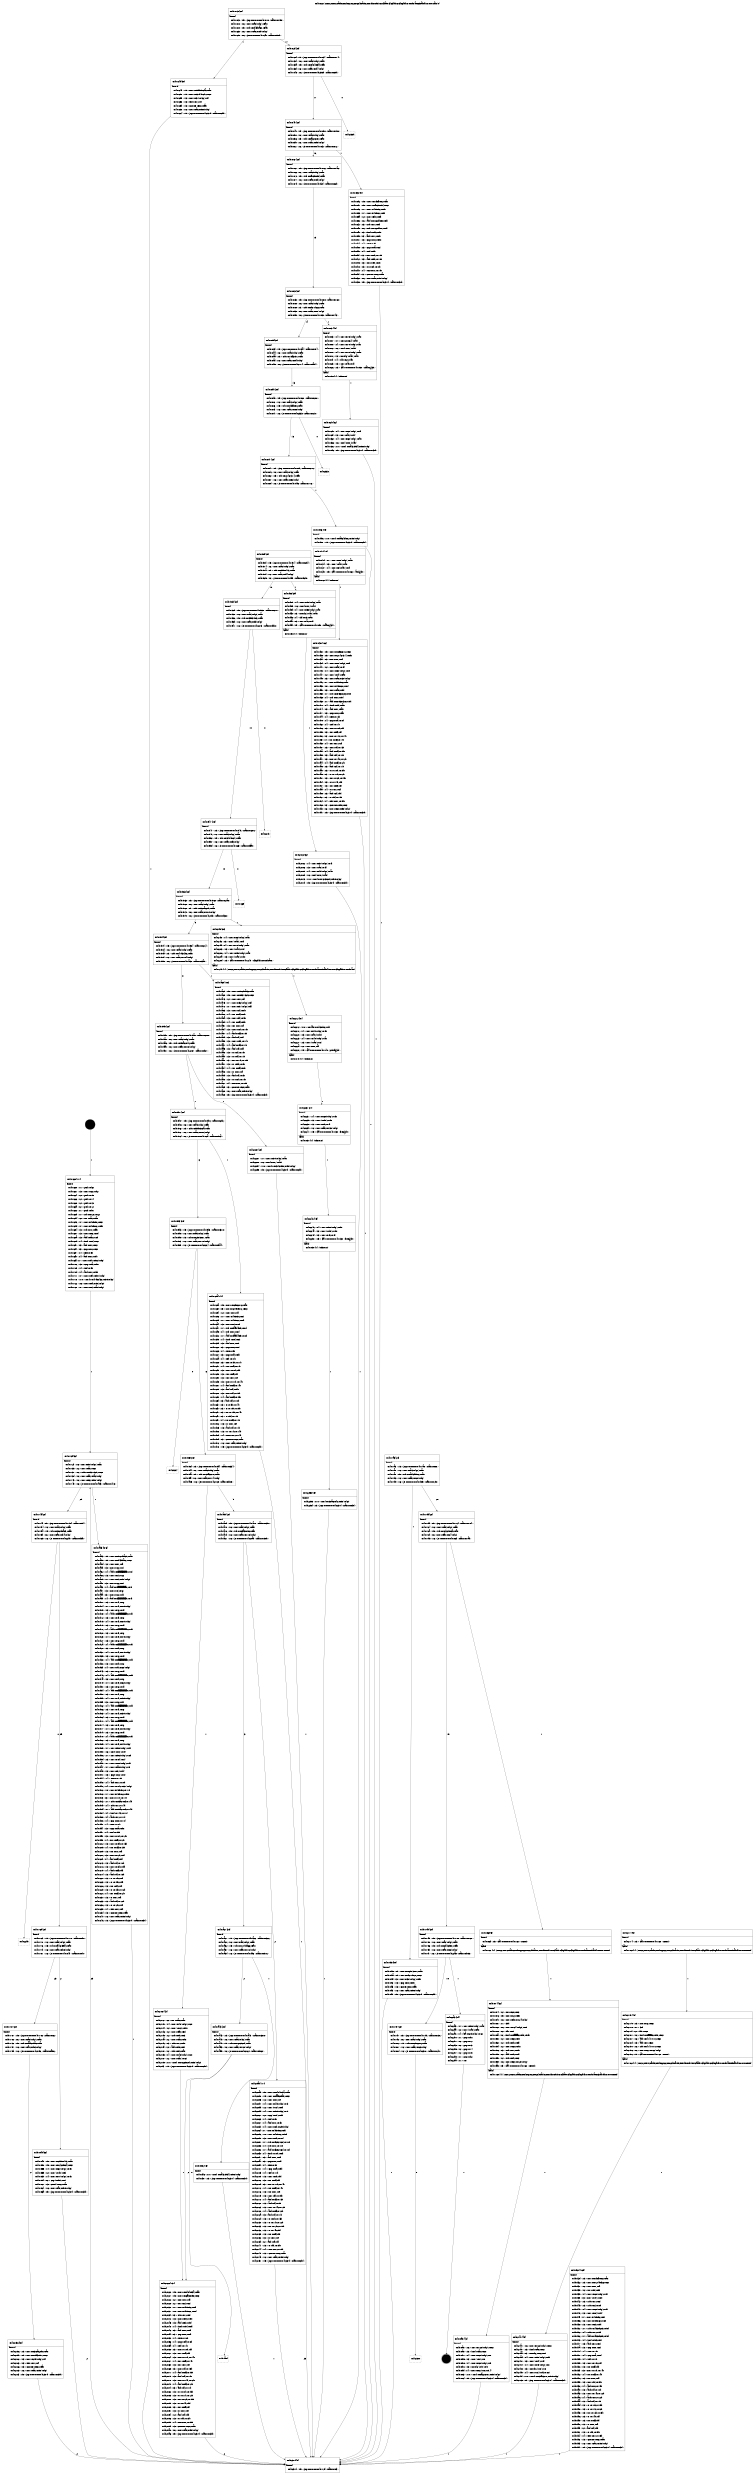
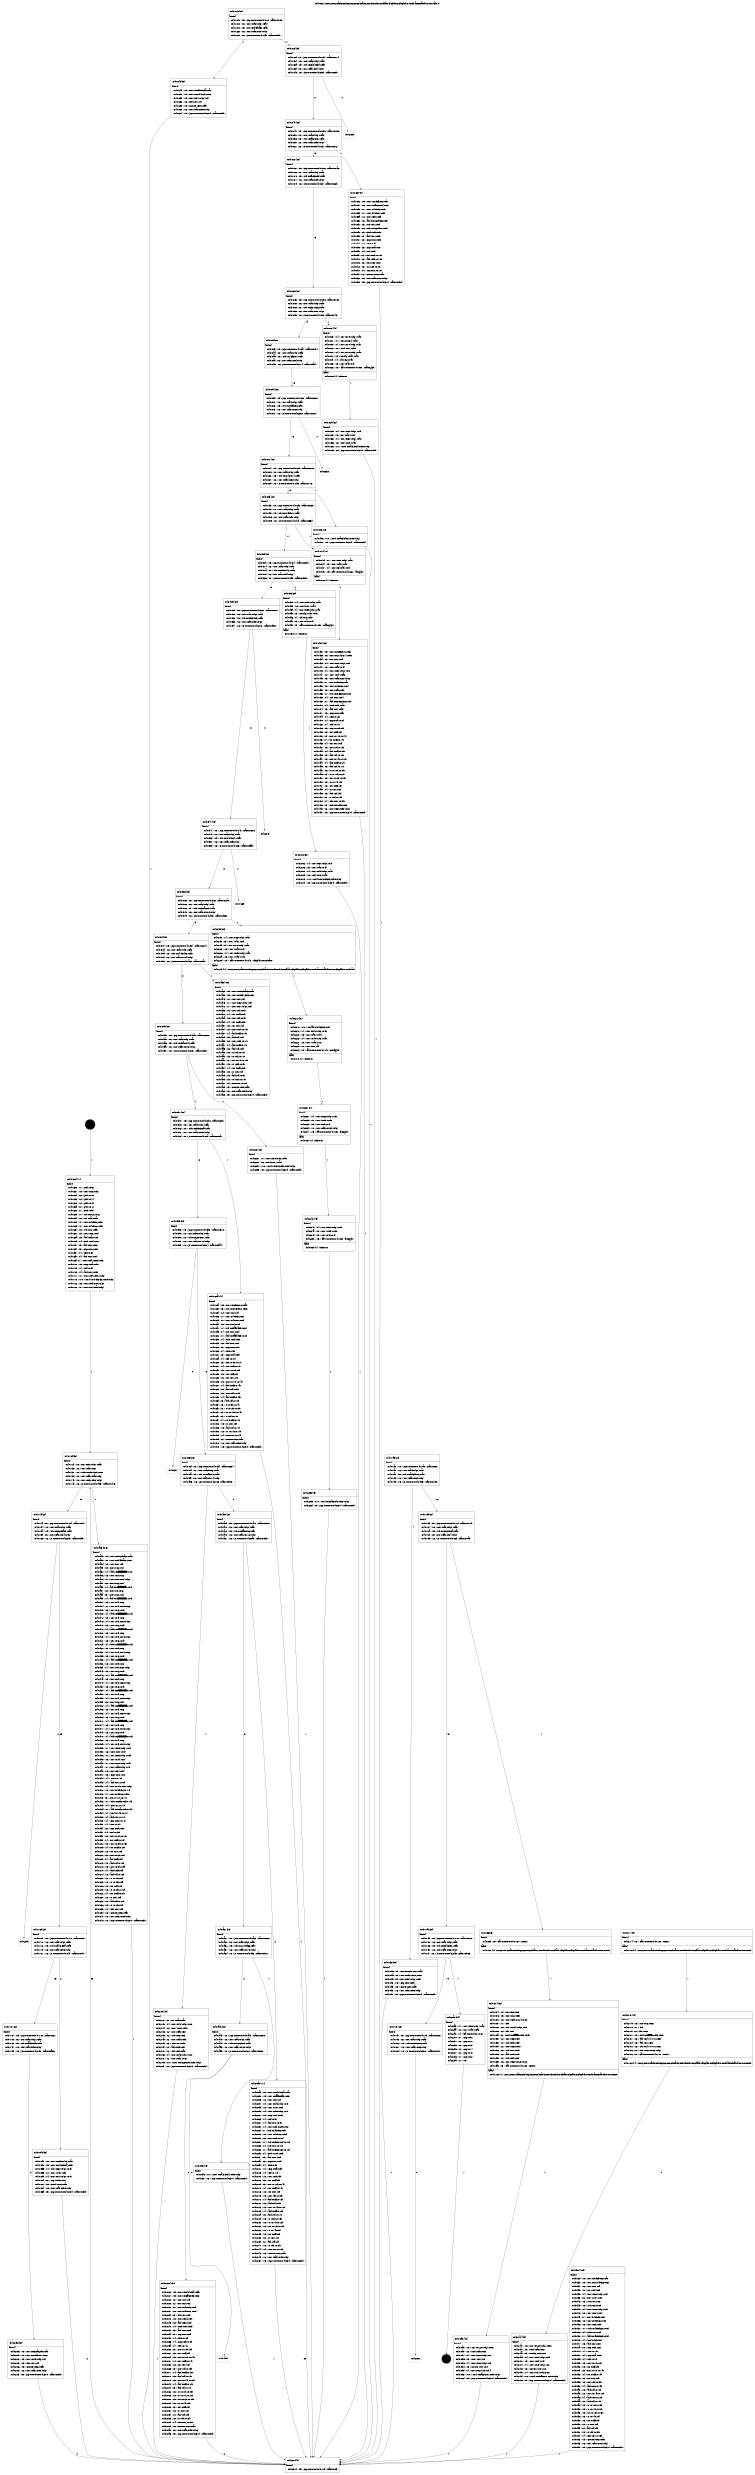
none -> (288, 509)
(181, 2175) -> (155, 2325)
